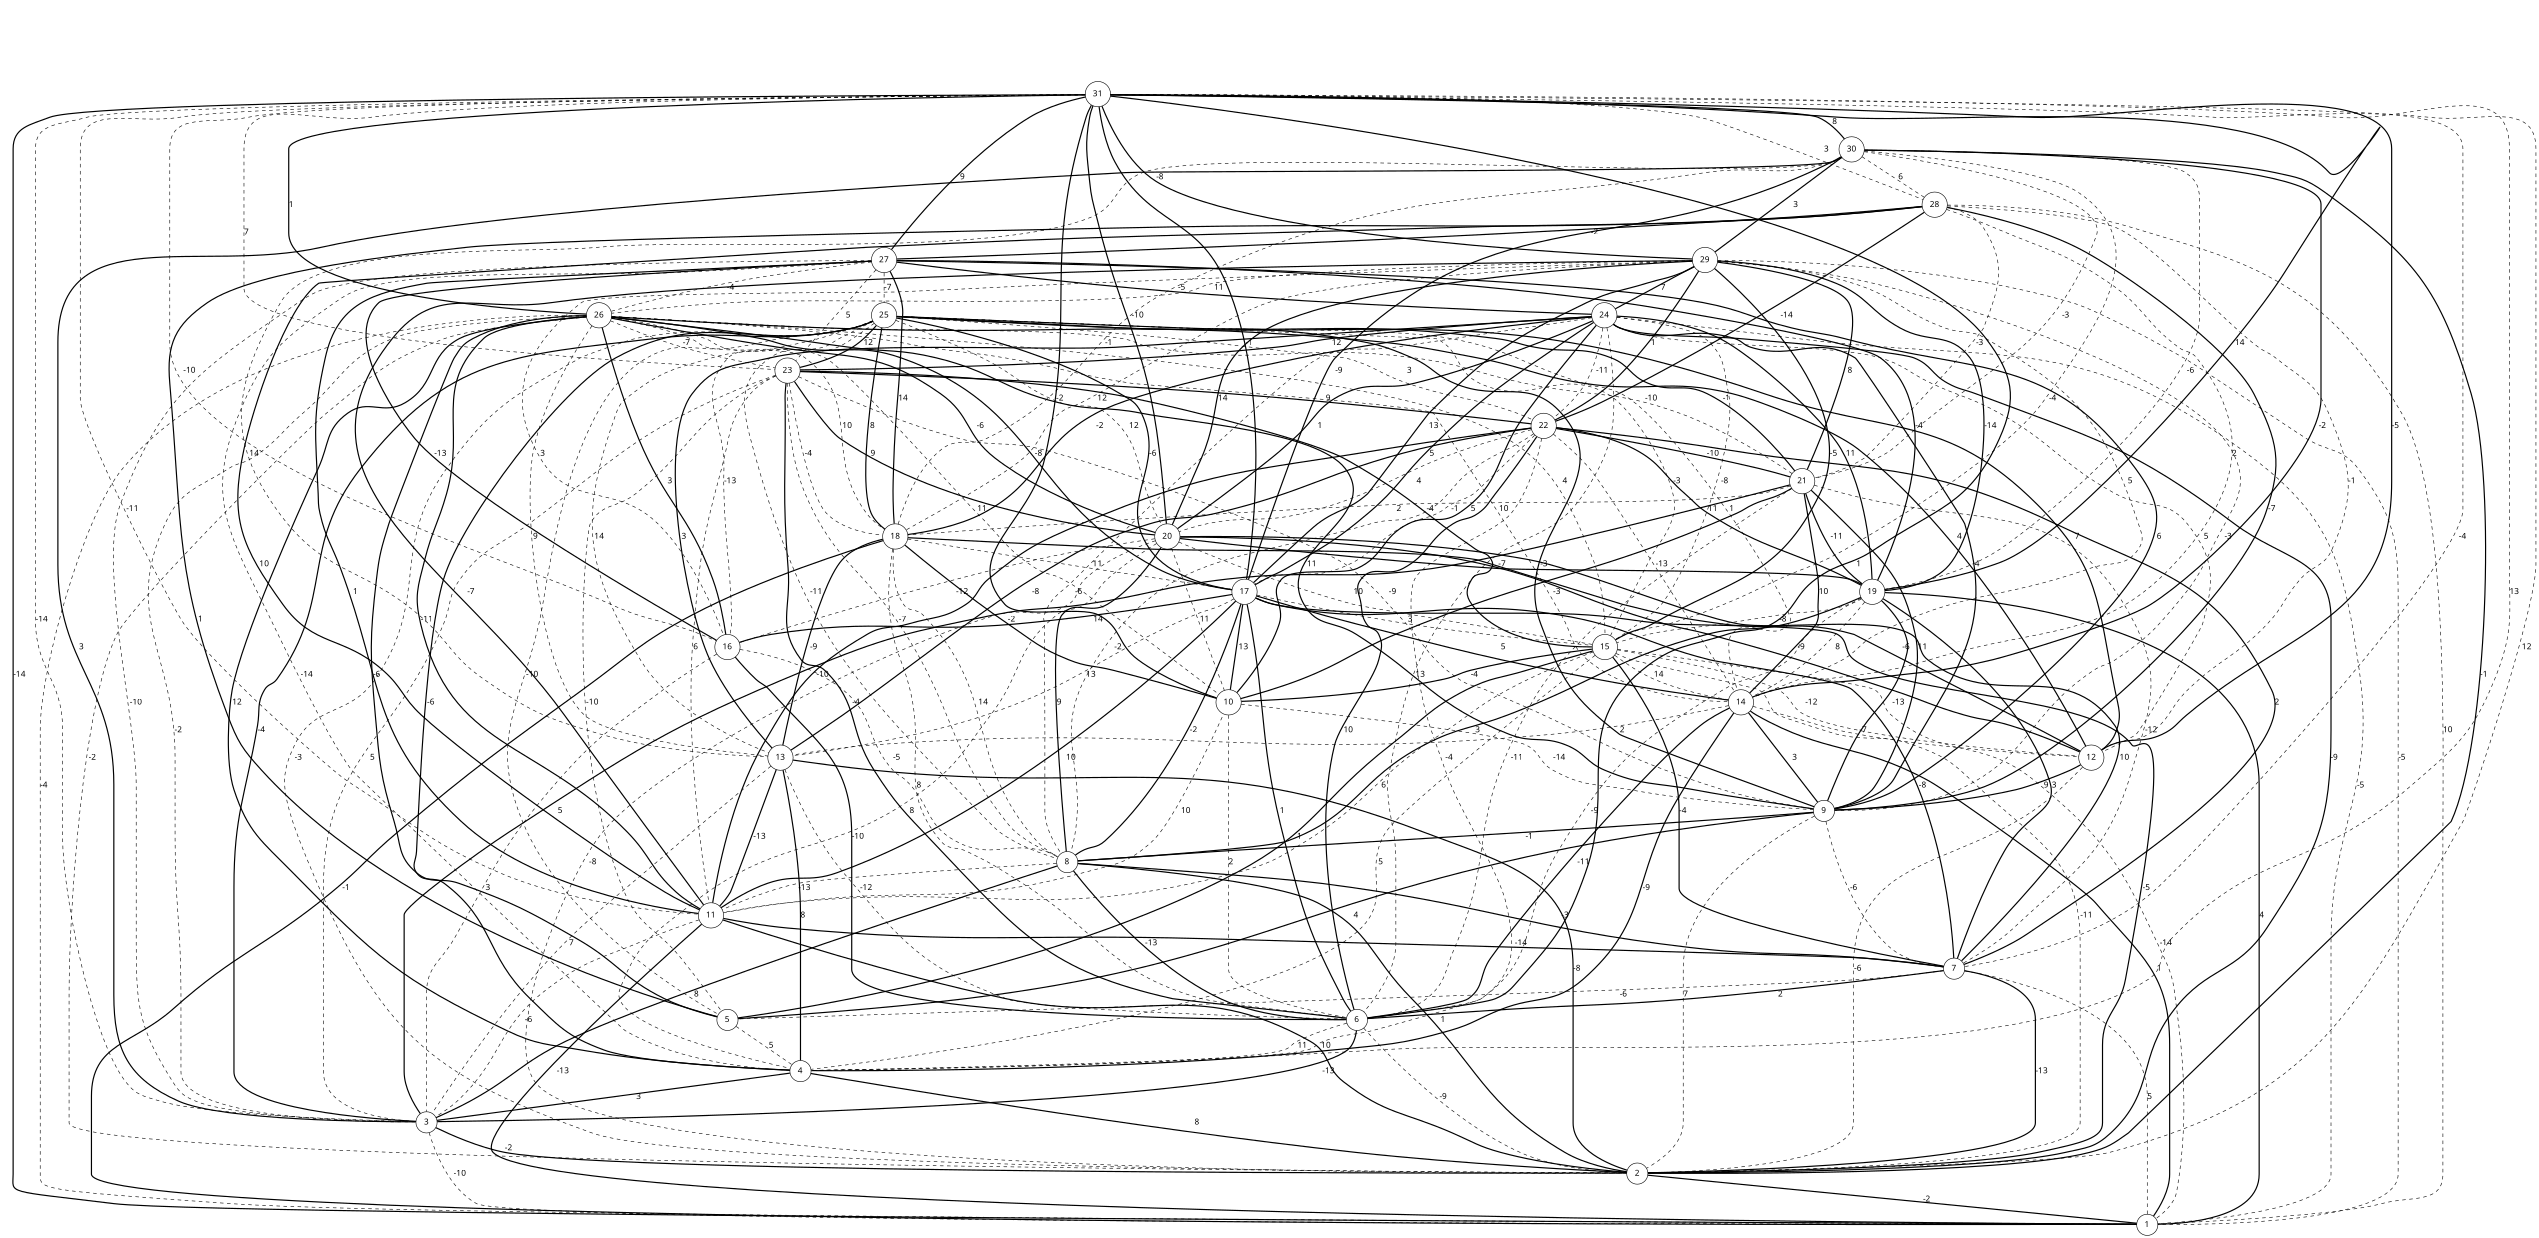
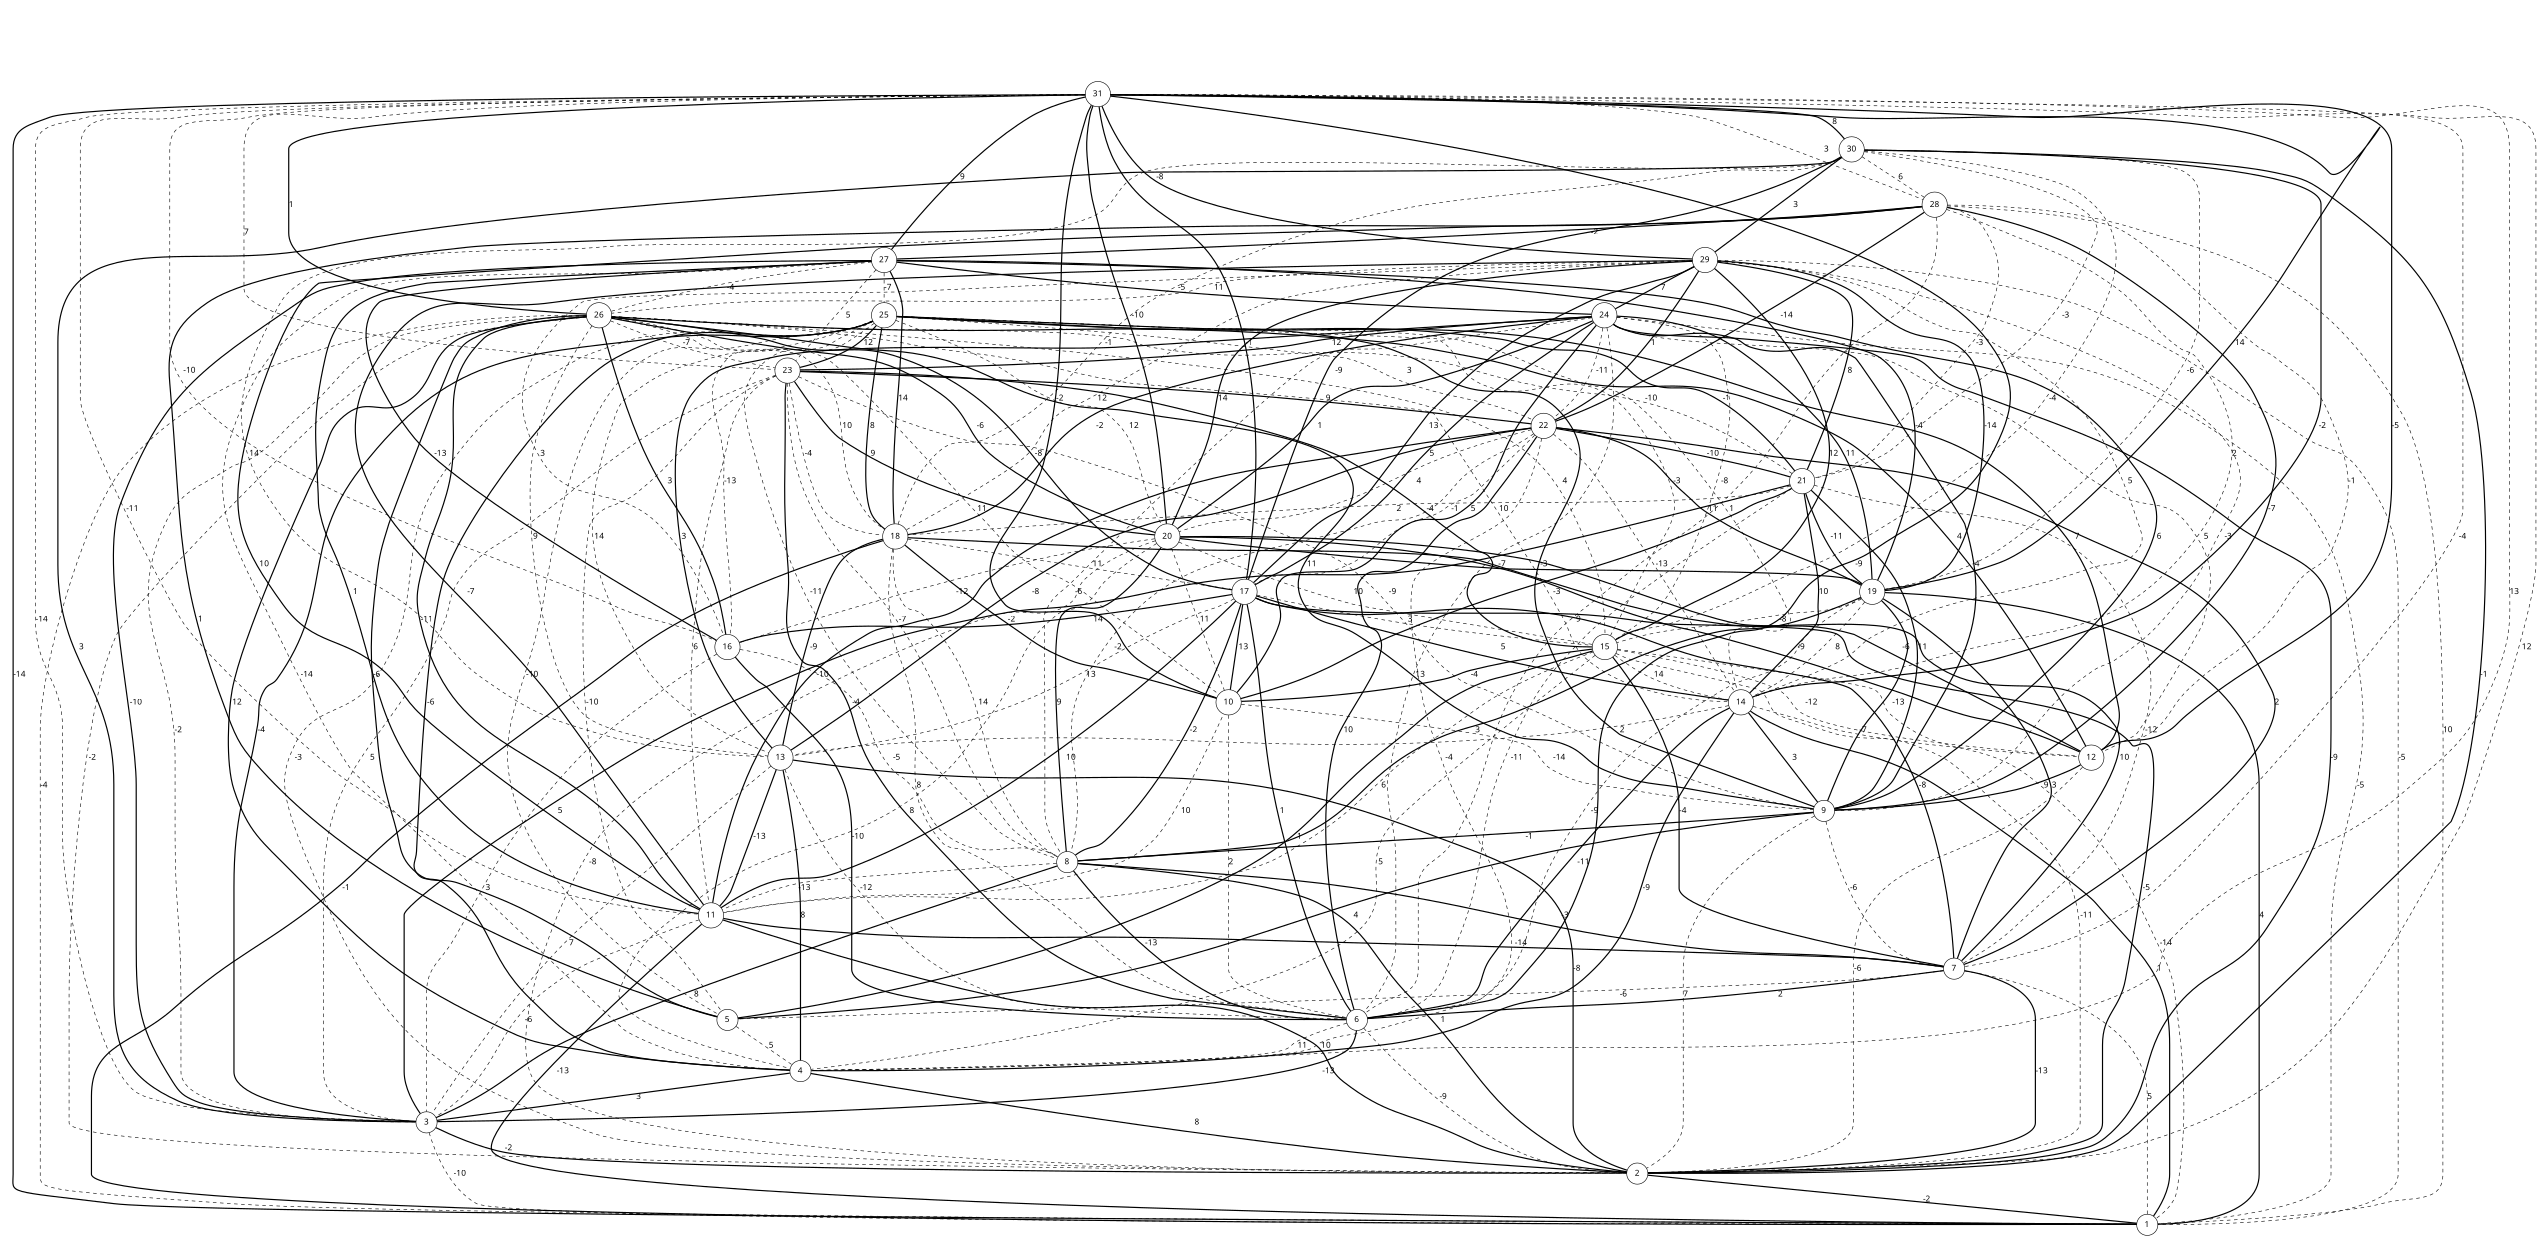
(1144, 422) -> none
(1834, 454) -> (1834, 454)
(123, 498) -> (123, 498)
(1859, 564) -> (1859, 564)
none -> (1606, 591)
